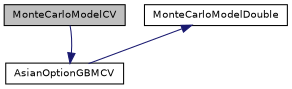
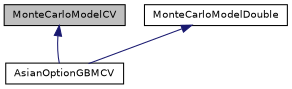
(72, 39) -> (58, 50)
